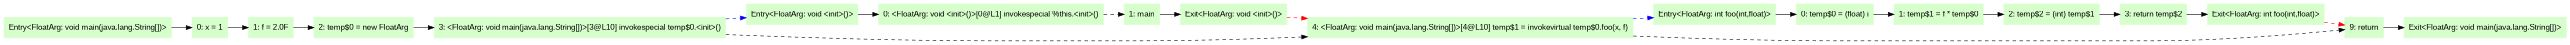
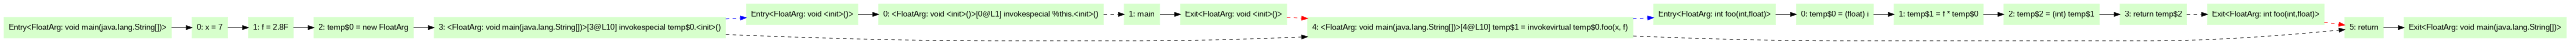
(2194, 14) -> (2194, 14)
(210, 28) -> (210, 28)
(271, 28) -> (271, 28)
(2364, 28) -> (2364, 28)
